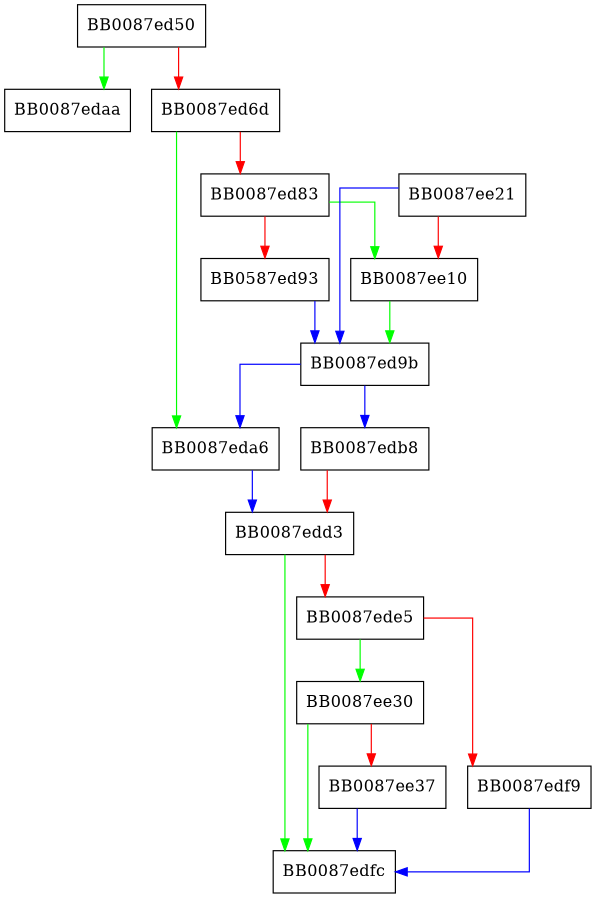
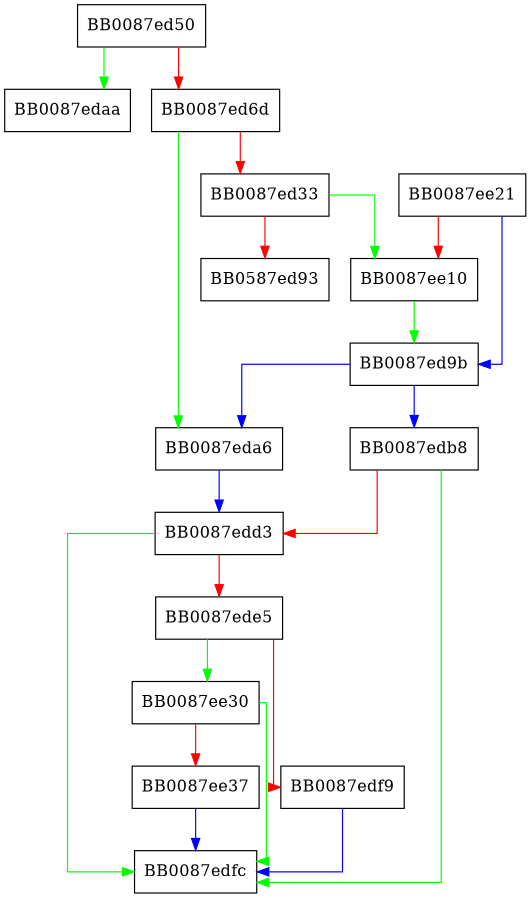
(265, 195) -> (265, 195)
(315, 316) -> none
none -> (441, 762)
